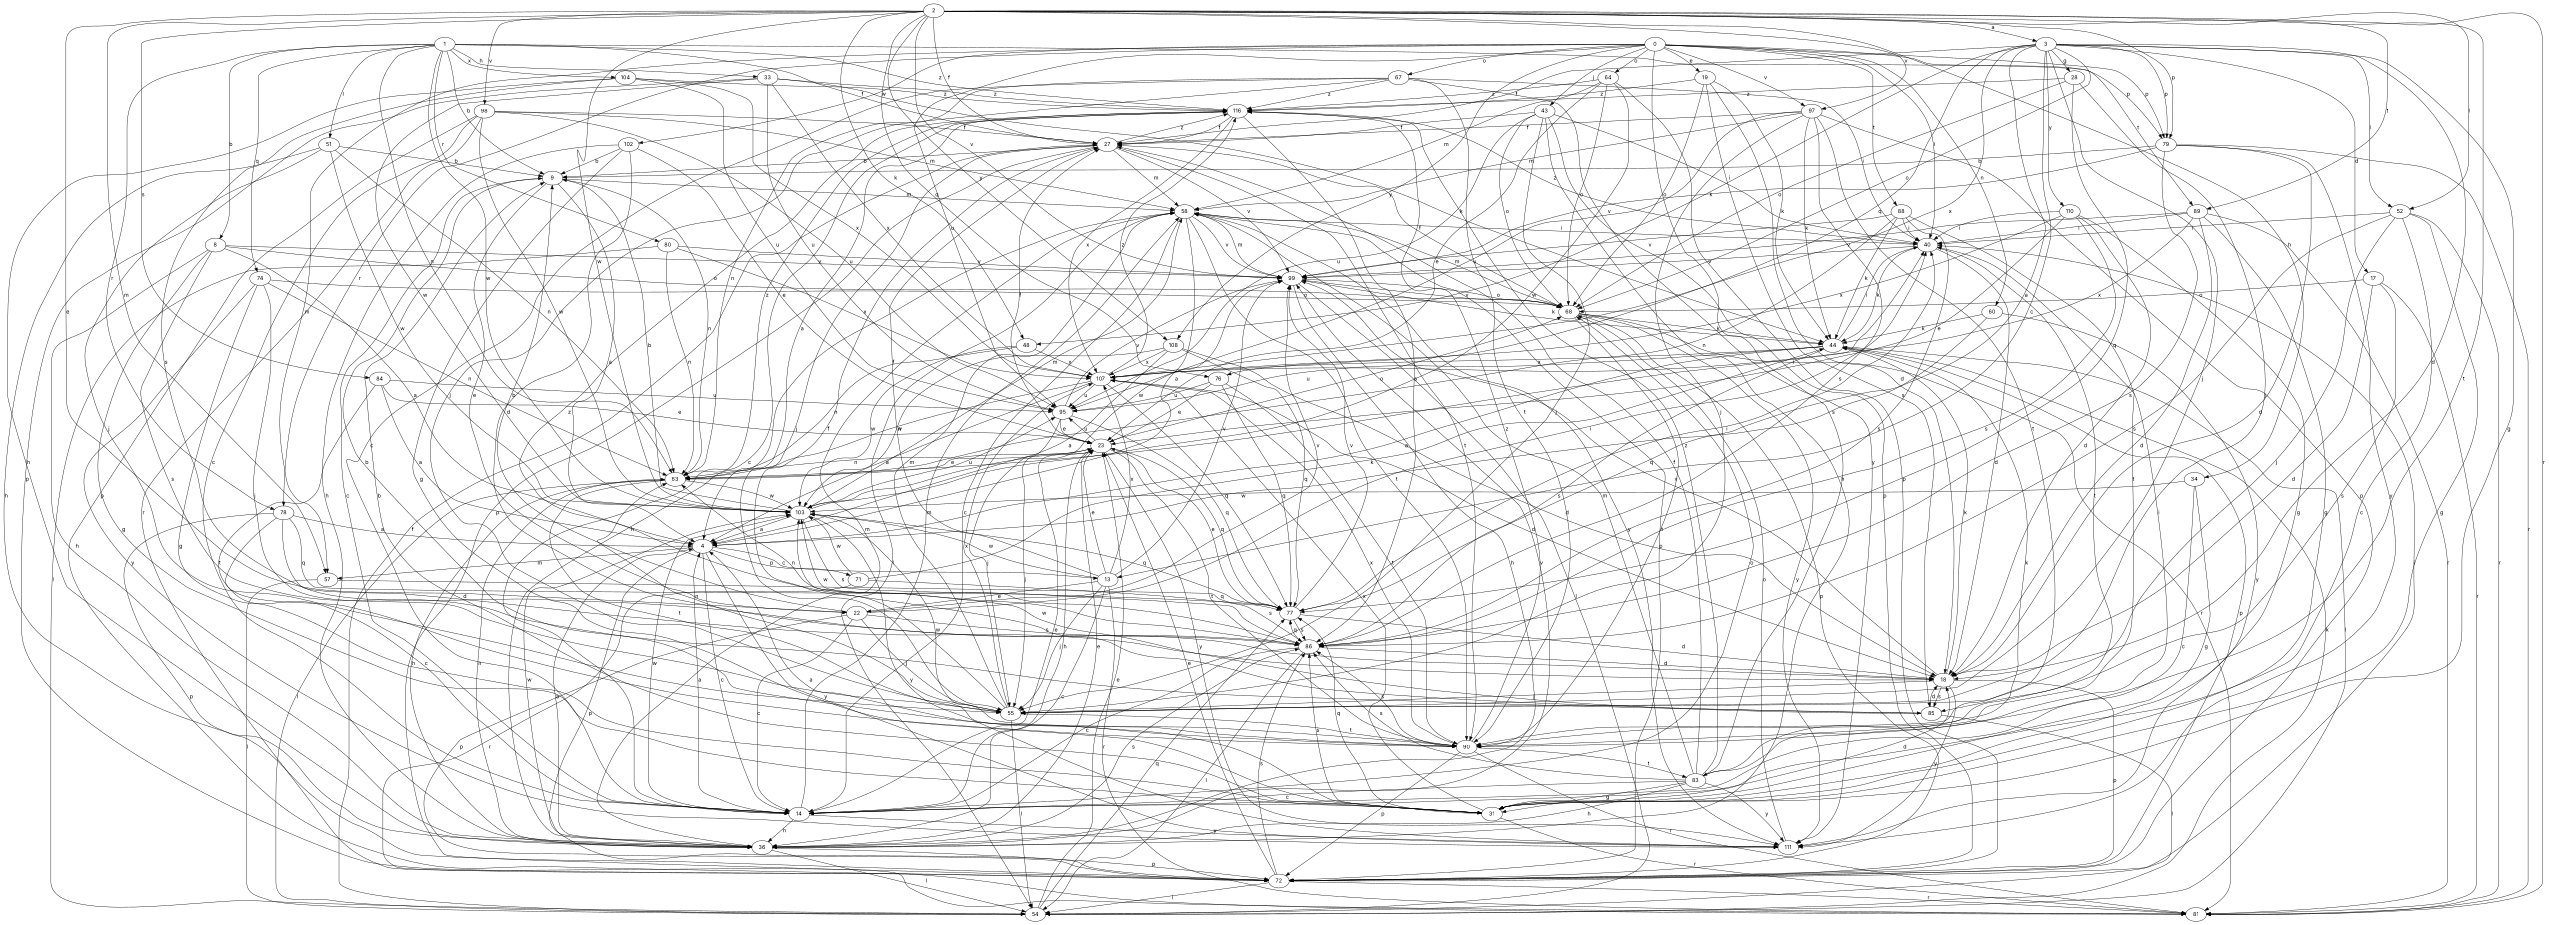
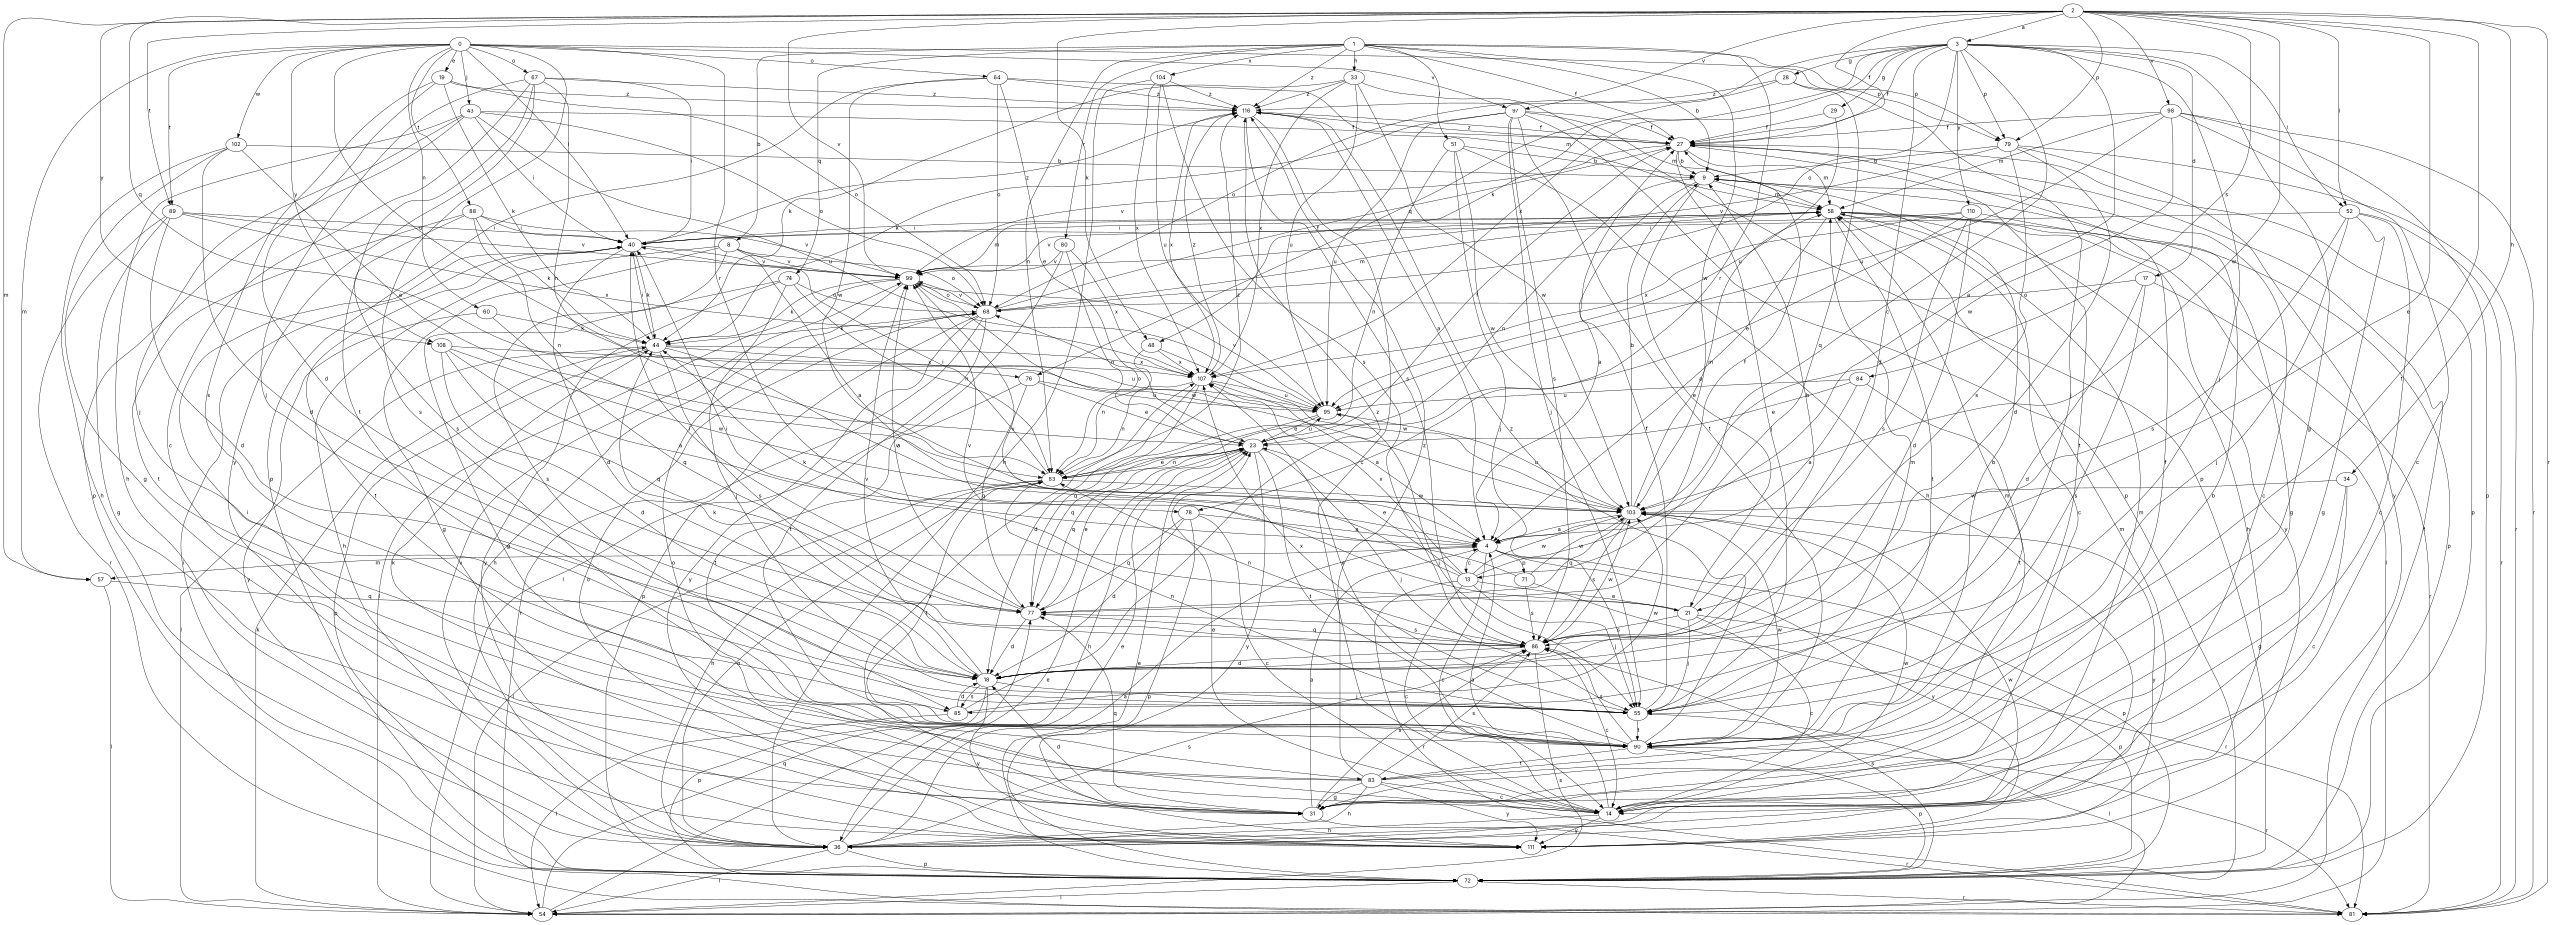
none -> (1834, 111)
(857, 613) -> (1688, 613)
(1206, 781) -> (1561, 781)
